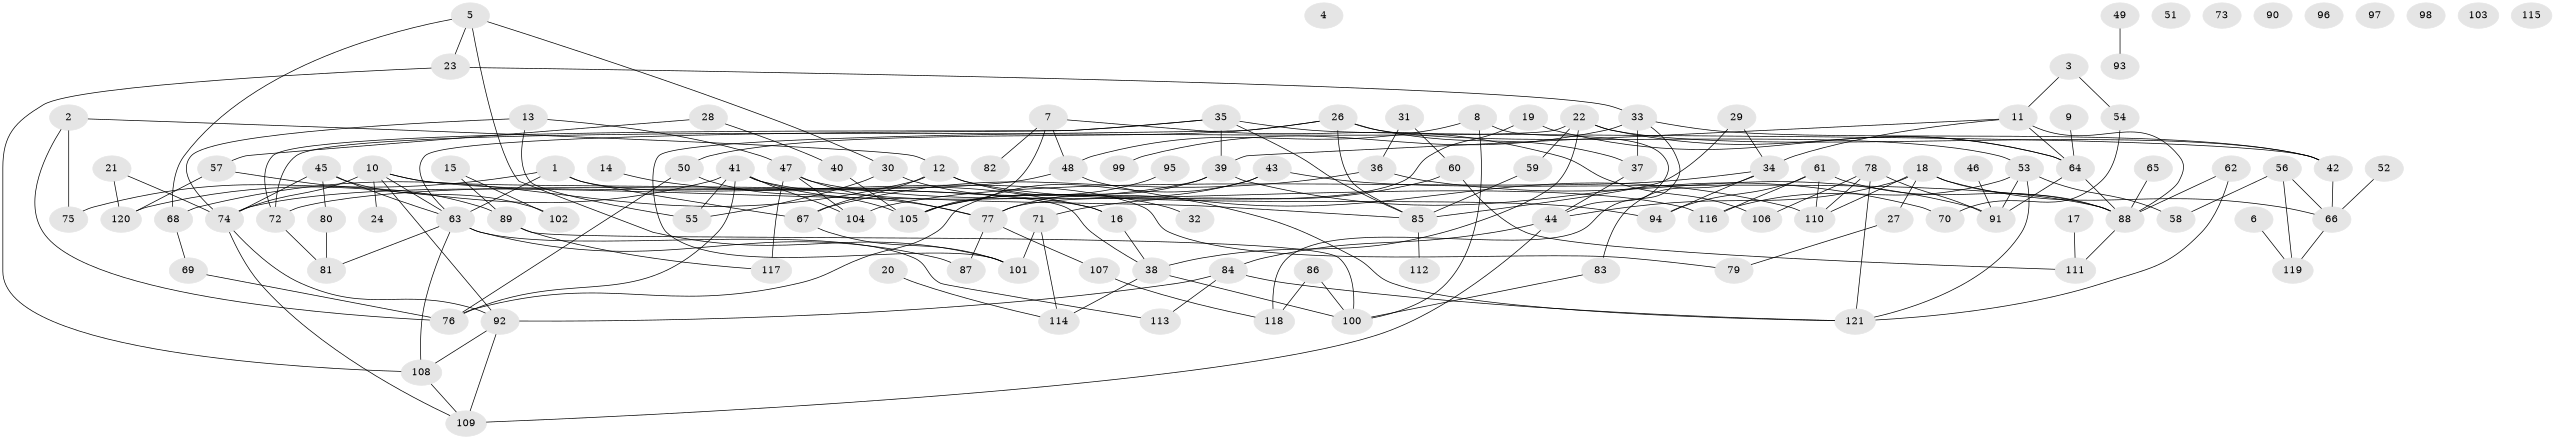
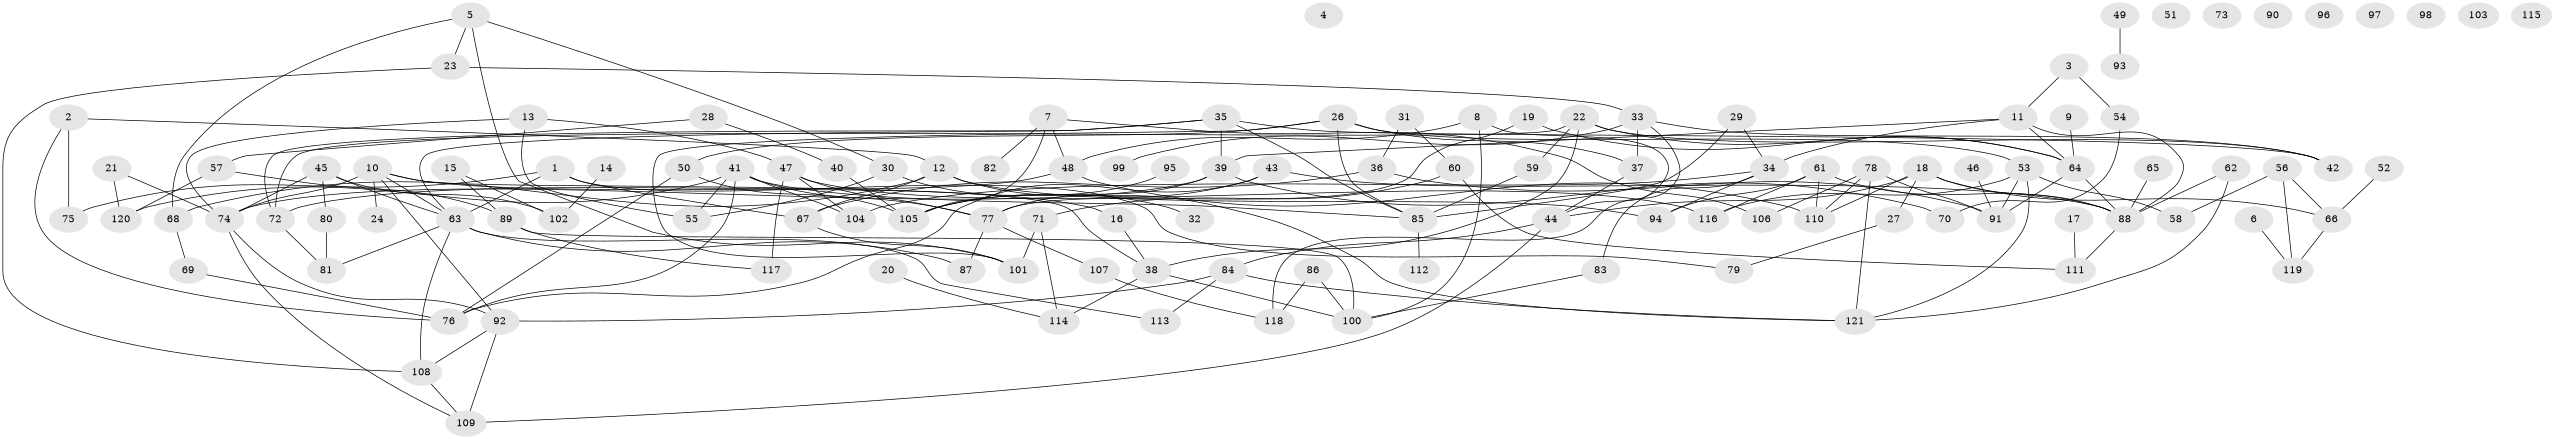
(863, 189) -> (583, 194)
(2333, 194) -> none
